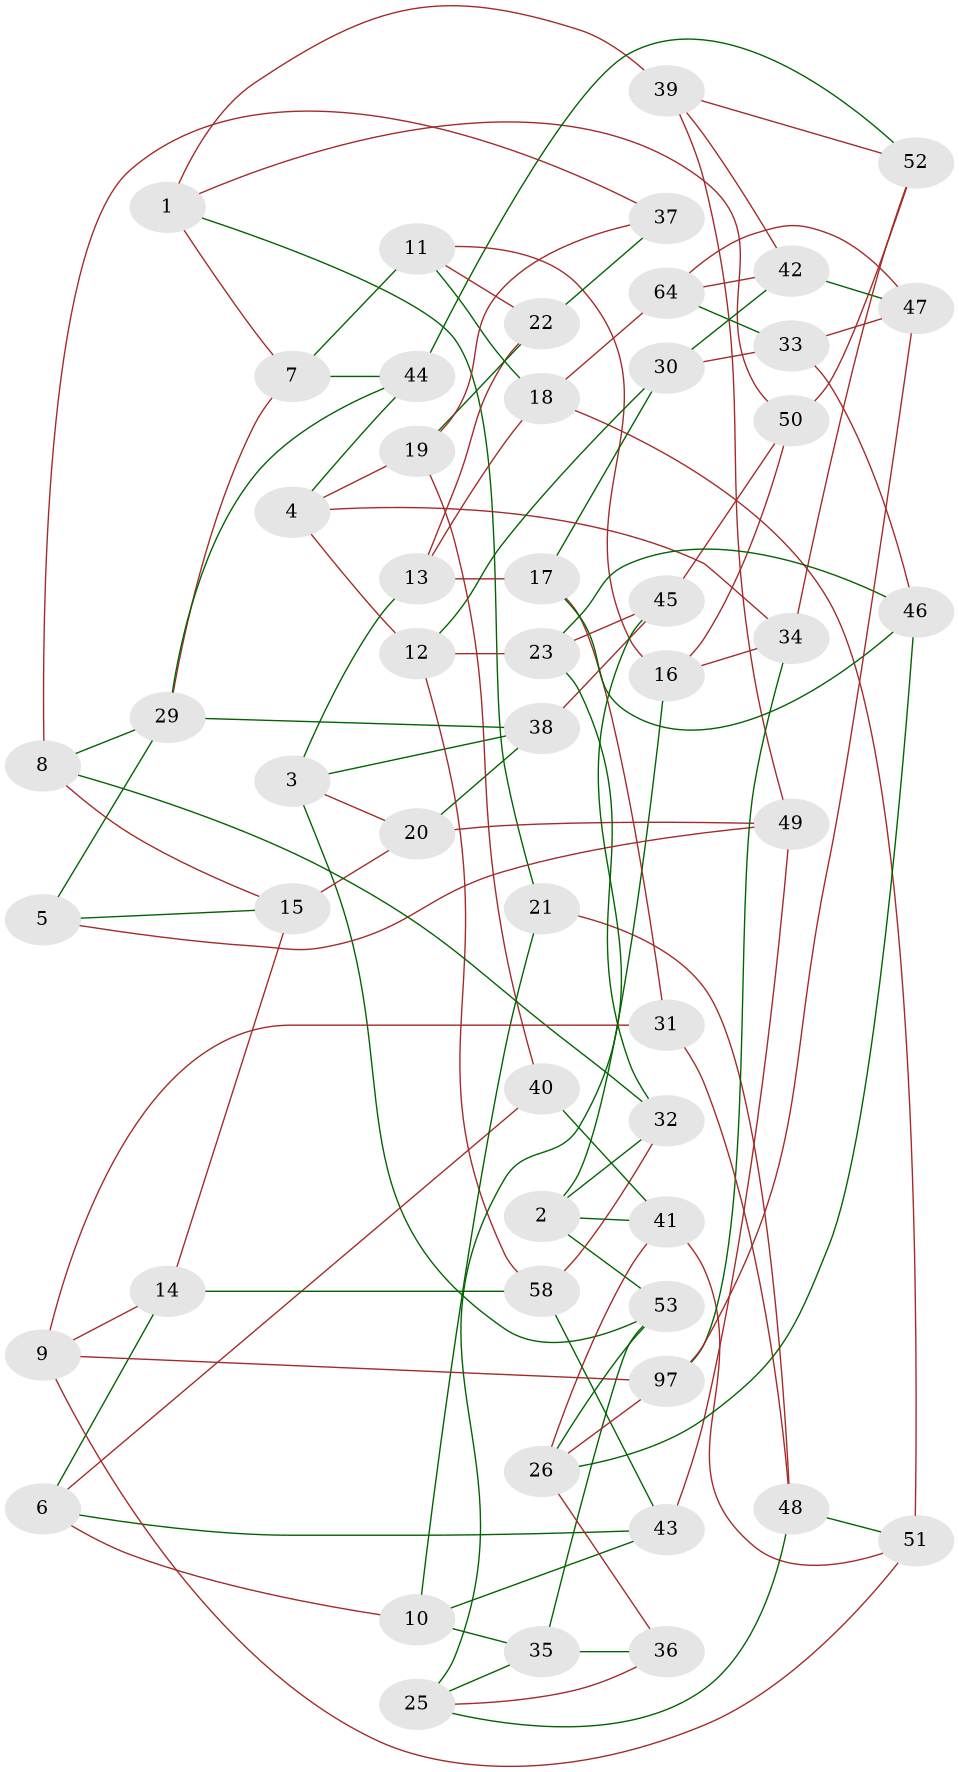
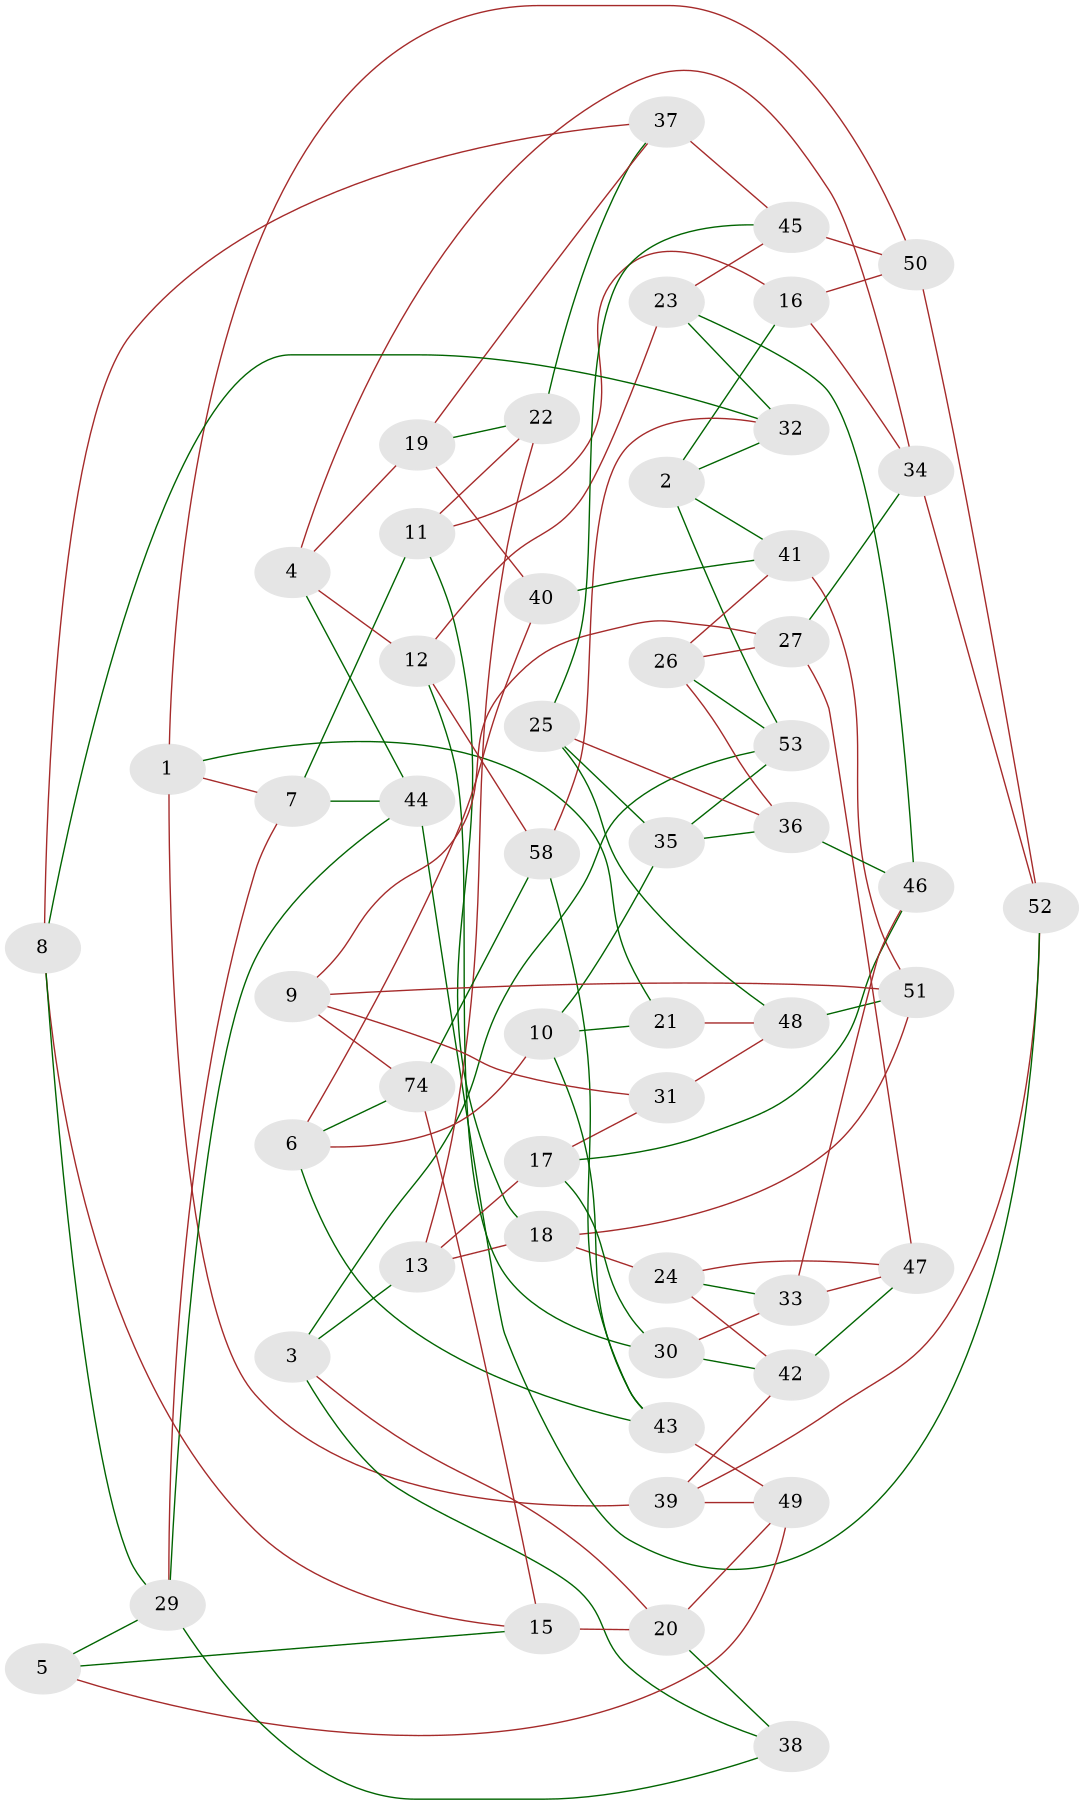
(667, 293) -> (667, 1278)
(606, 663) -> (729, 175)
(860, 1118) -> (843, 852)
(168, 1291) -> (417, 1087)
(667, 1381) -> (791, 642)
